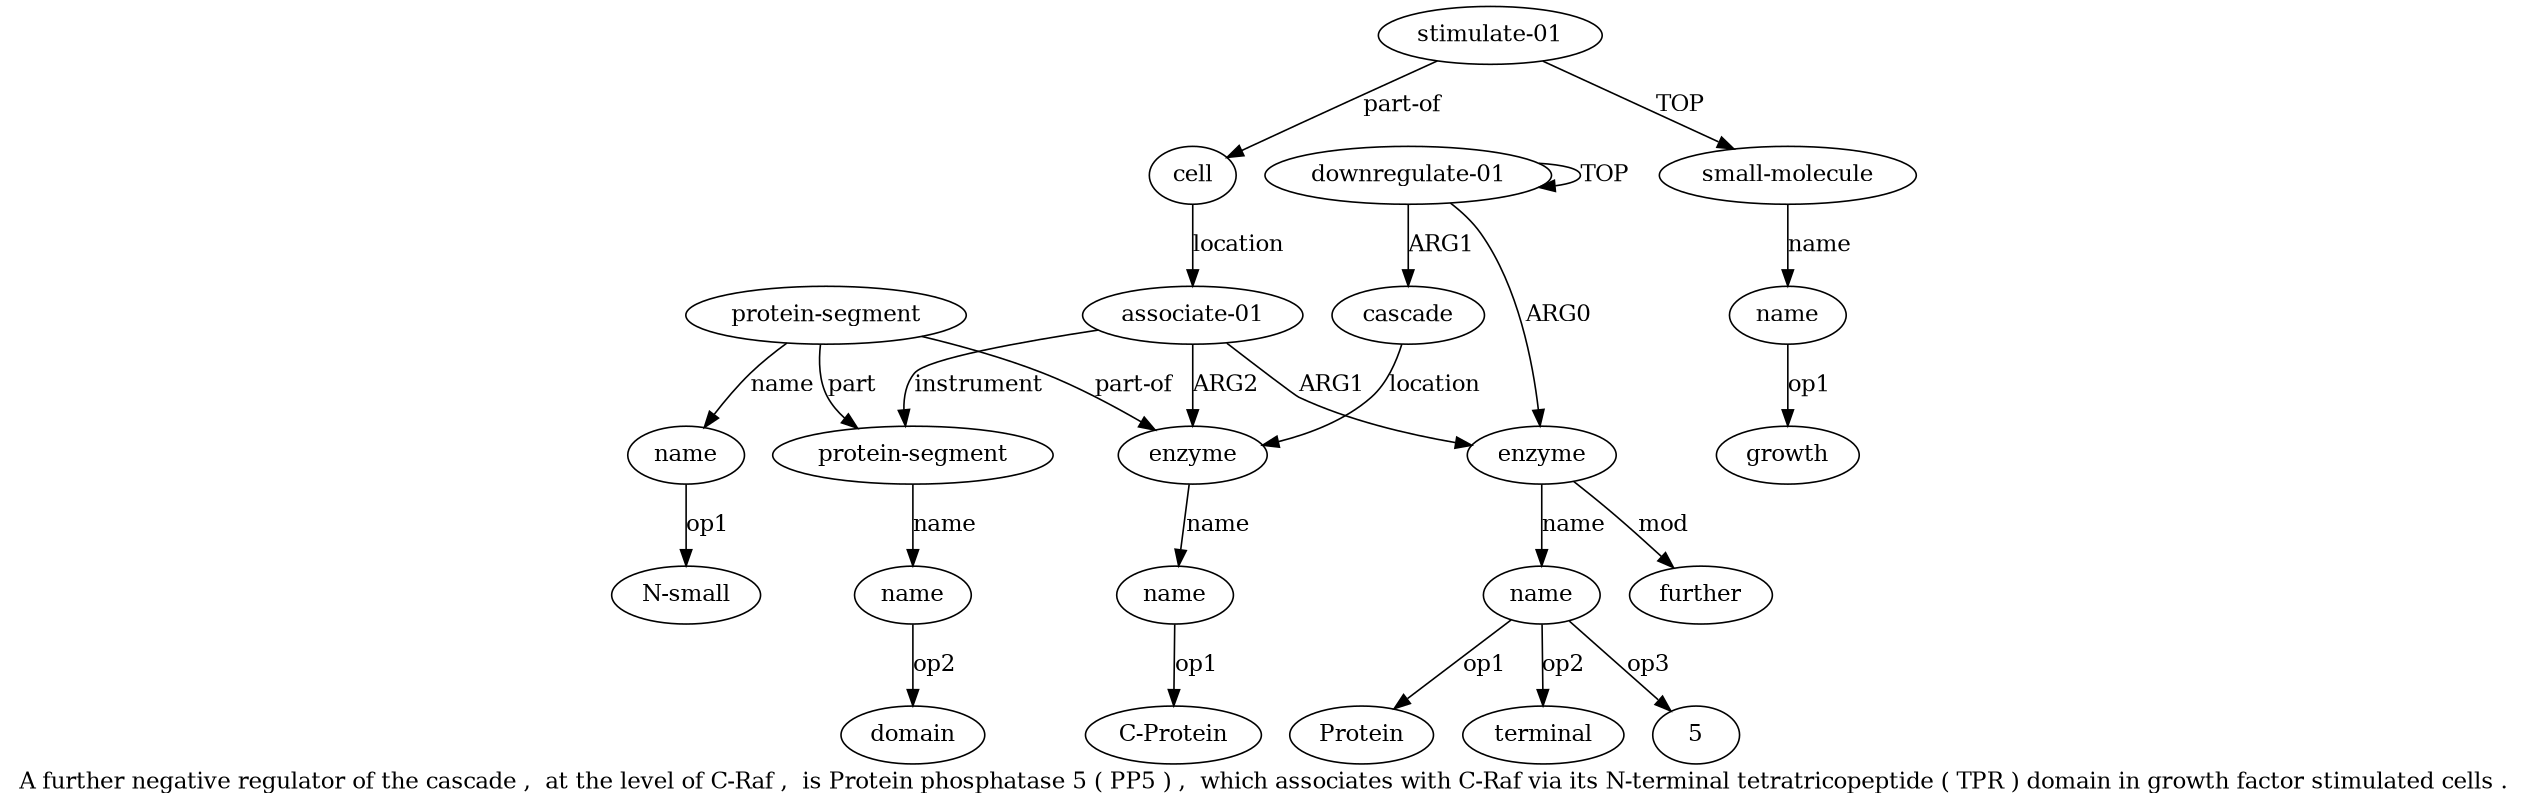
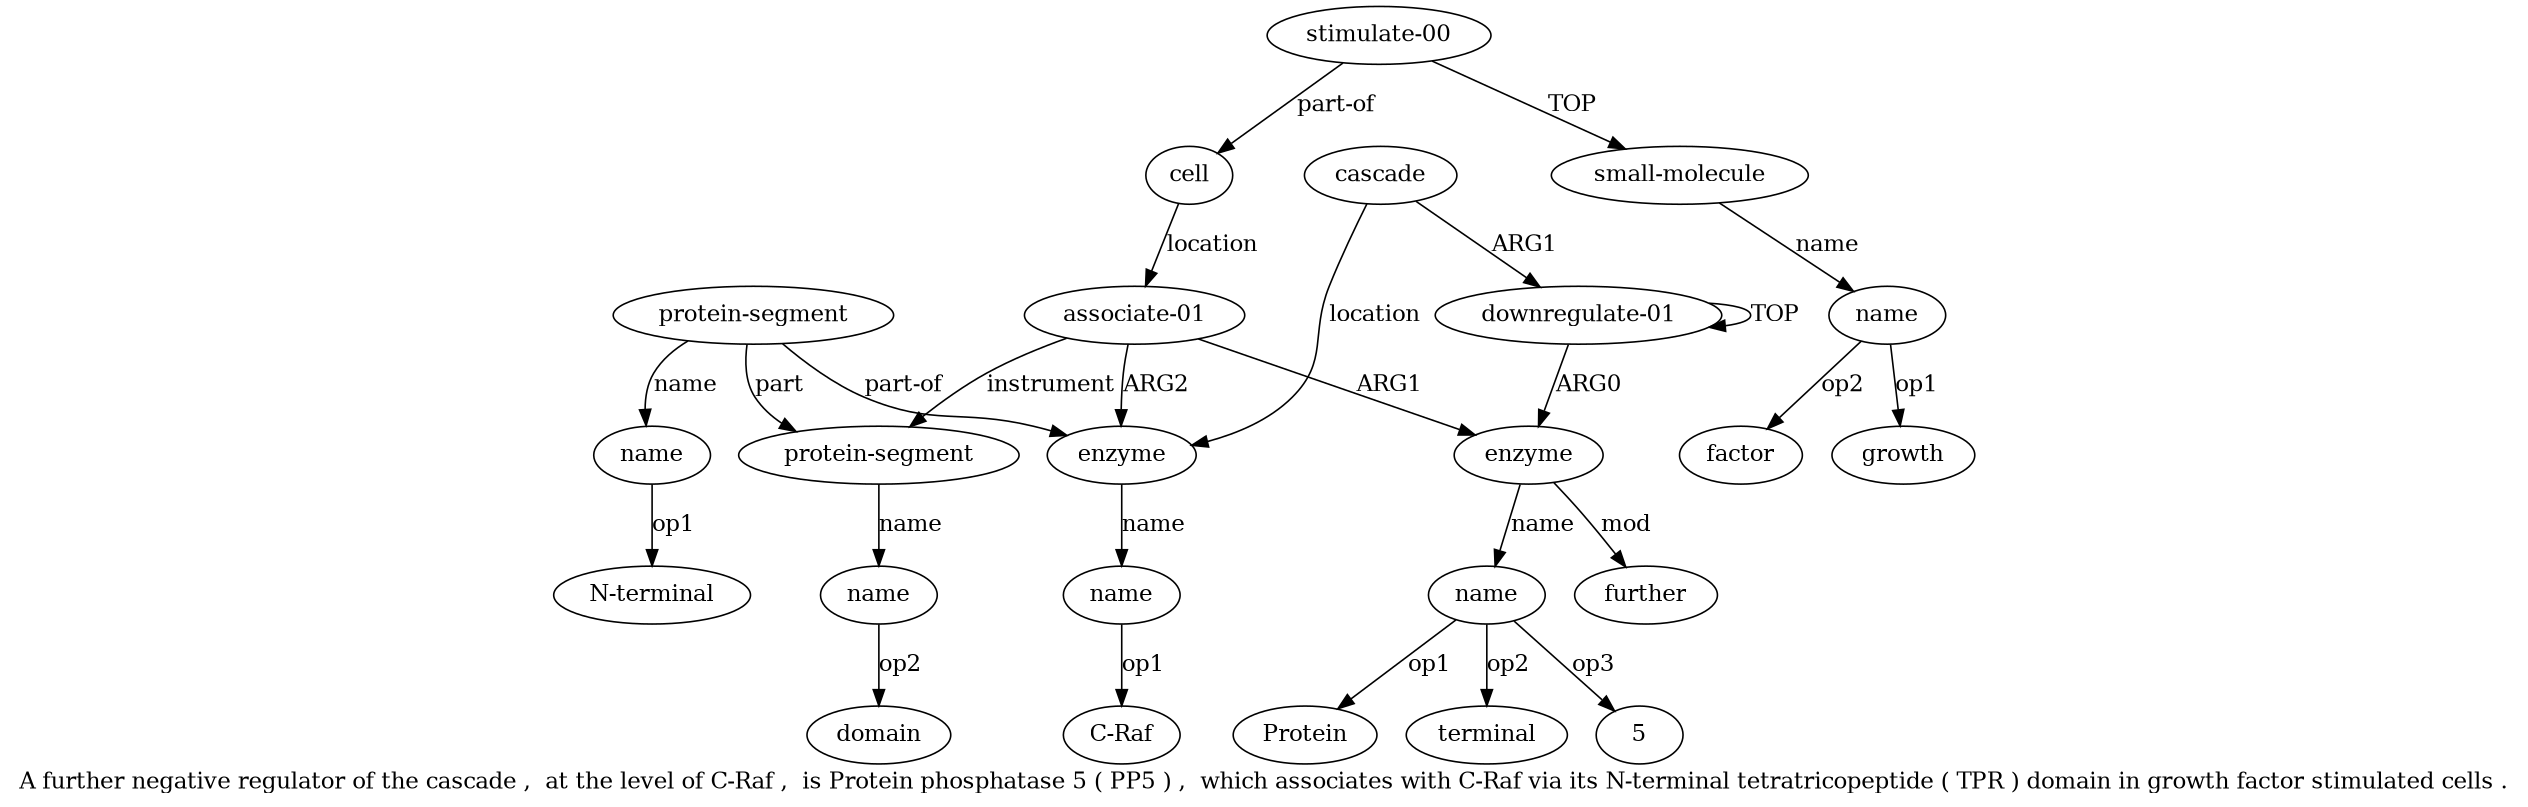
(1490, 35) -> (1379, 35)
(1408, 237) -> (1471, 240)
none -> (1741, 455)
(686, 595) -> (652, 595)
(1173, 735) -> (1122, 735)
